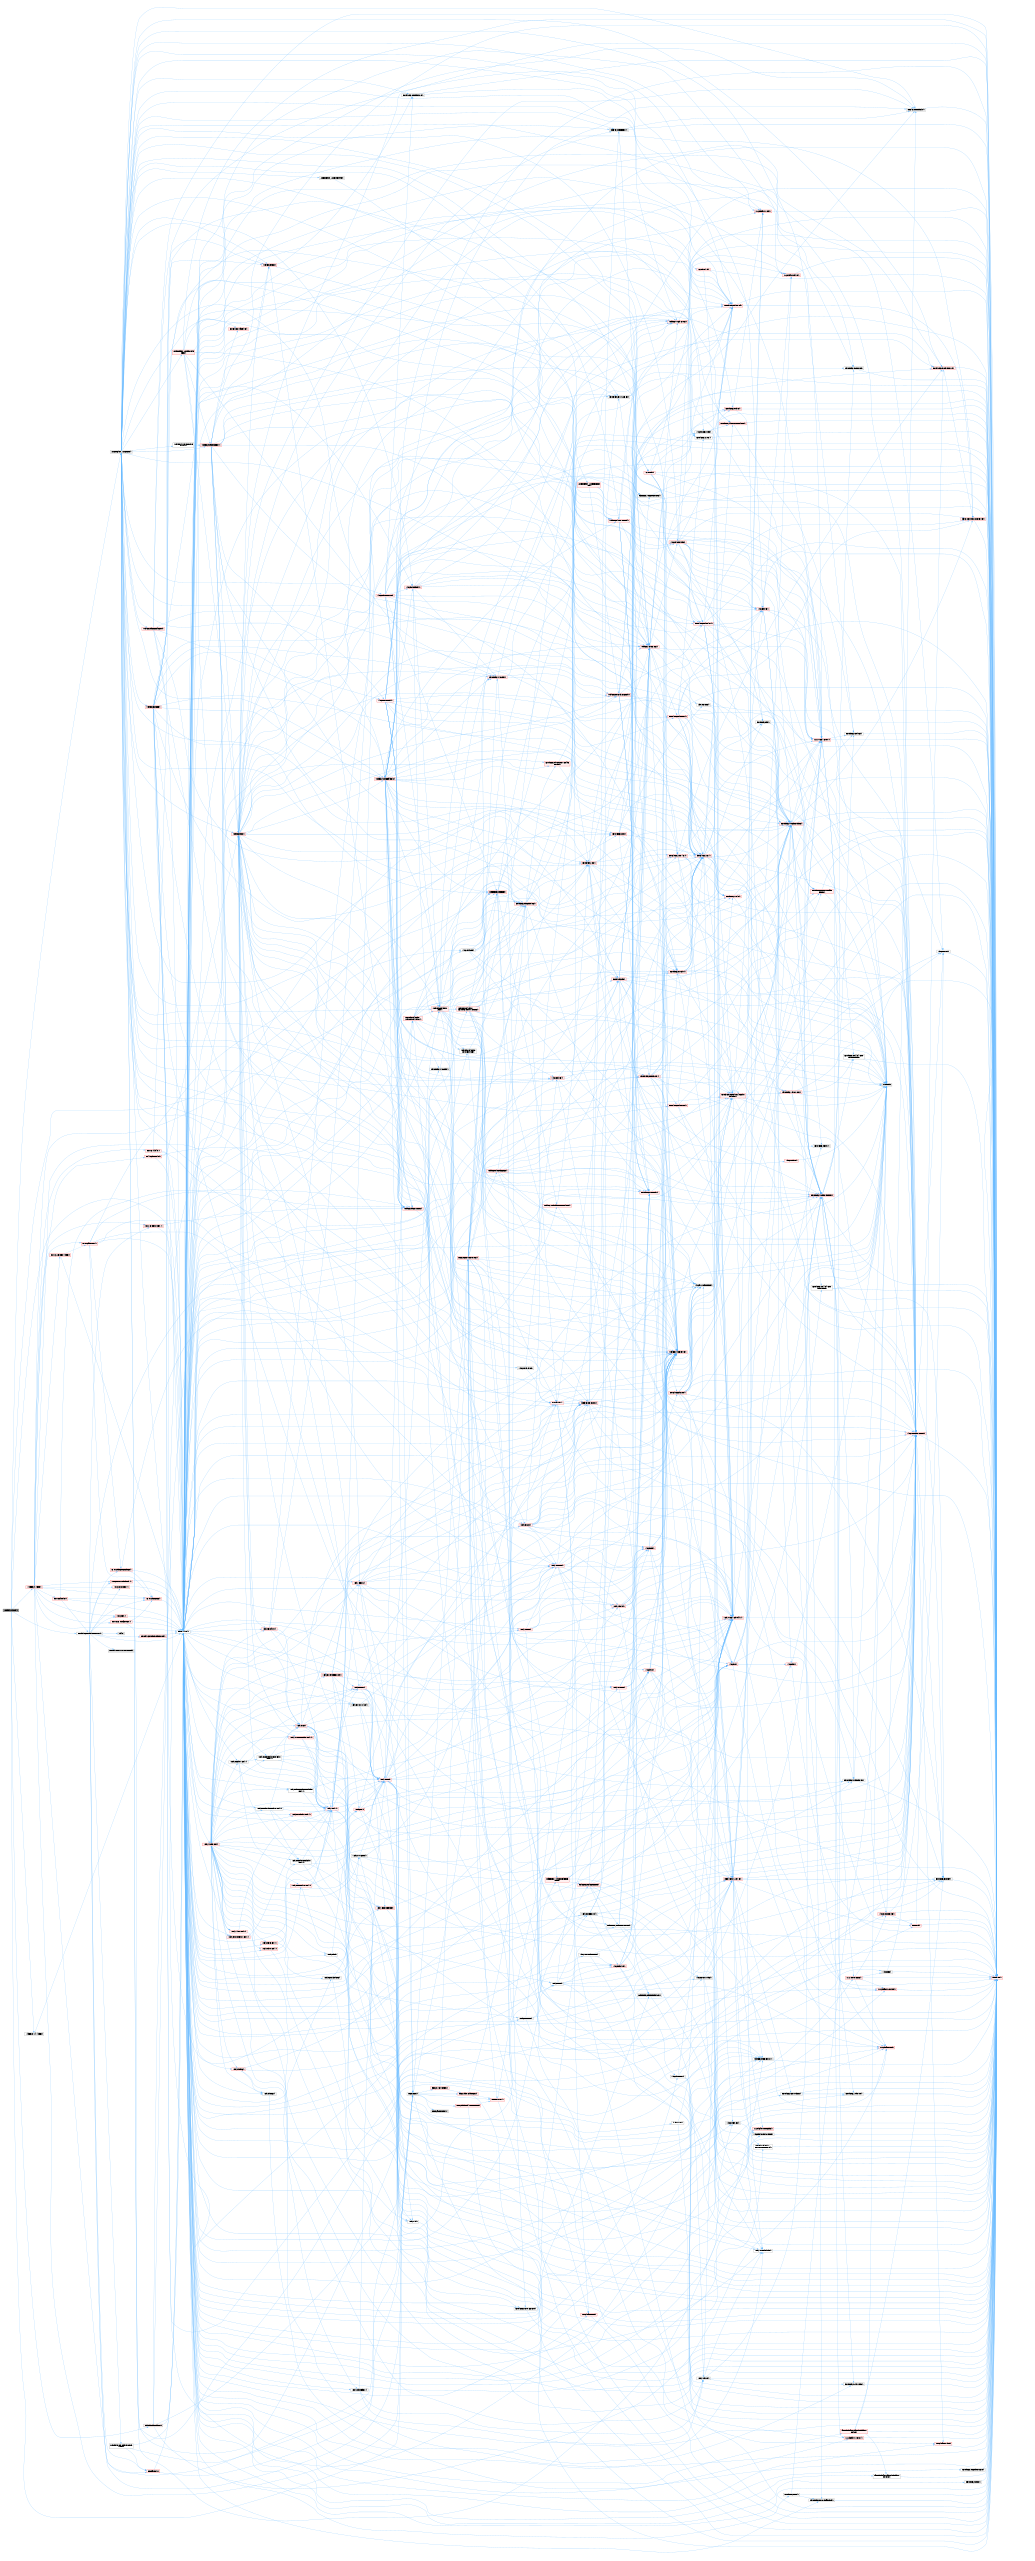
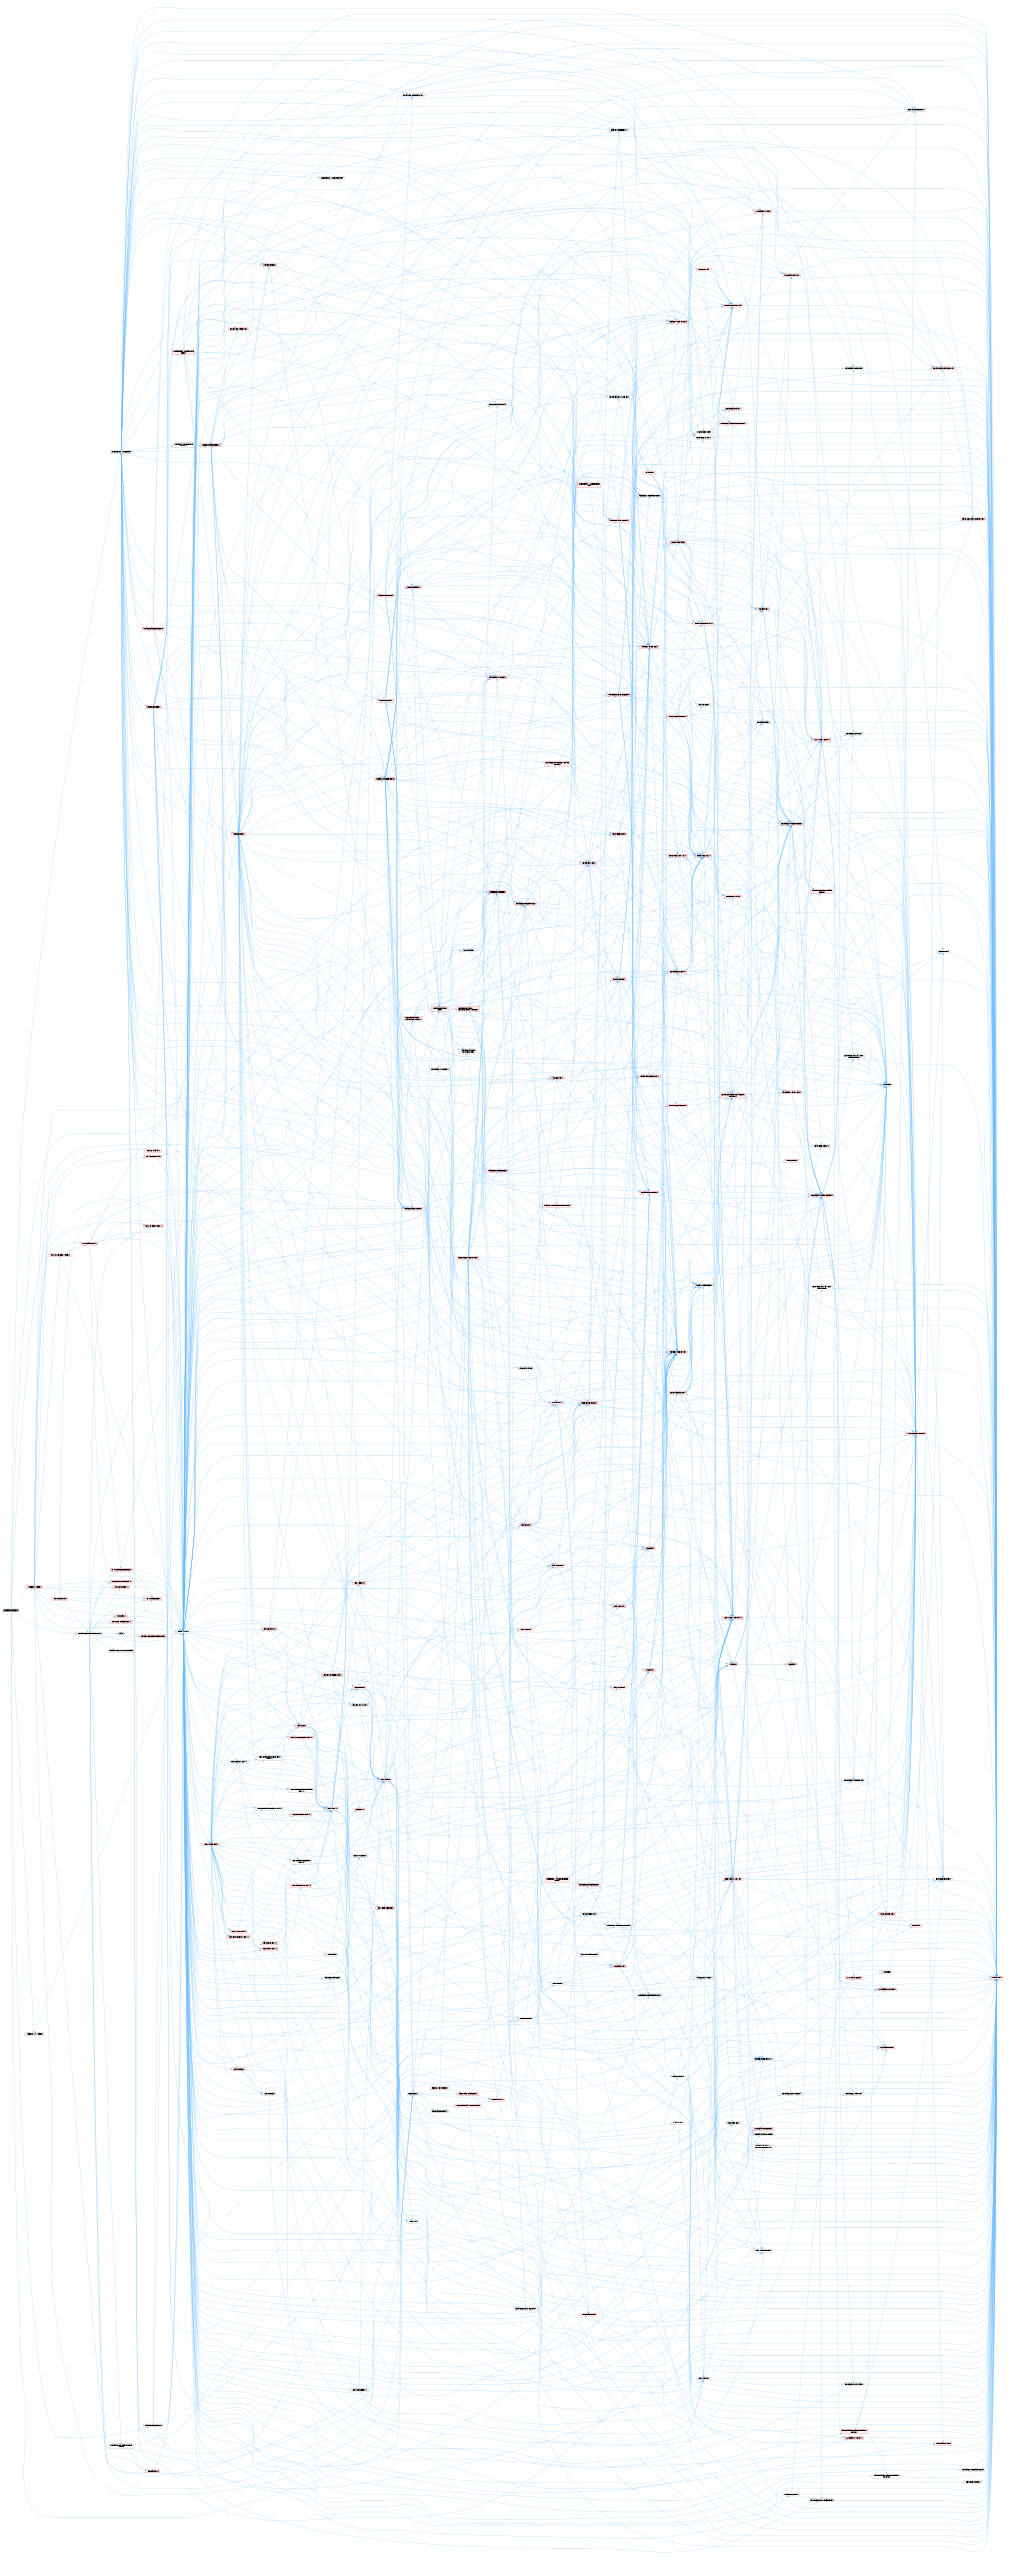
none -> (497, 405)
